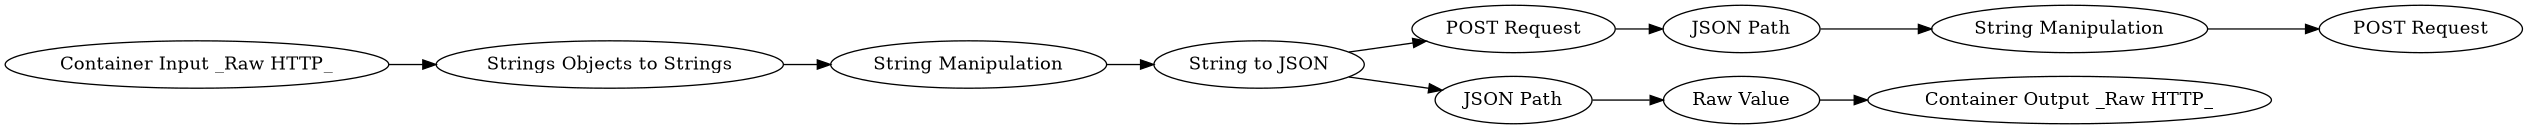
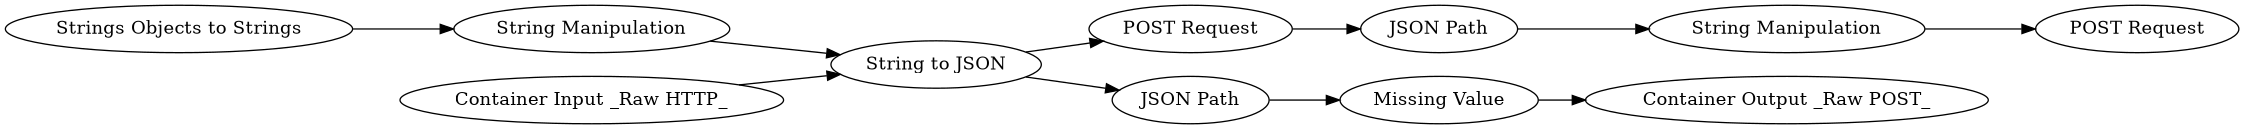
(406, 65) -> (783, 80)
(1742, 100) -> (1439, 100)
(2070, 100) -> (1787, 100)
